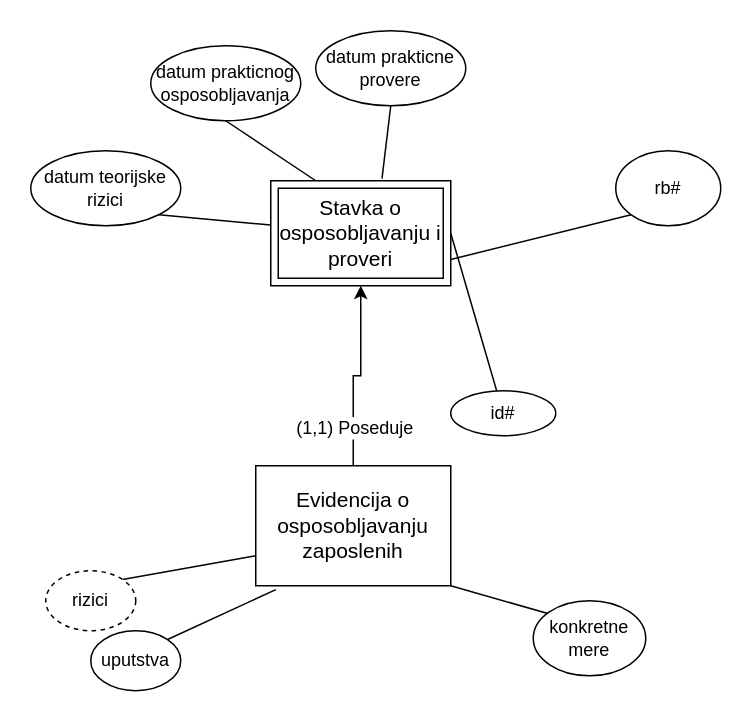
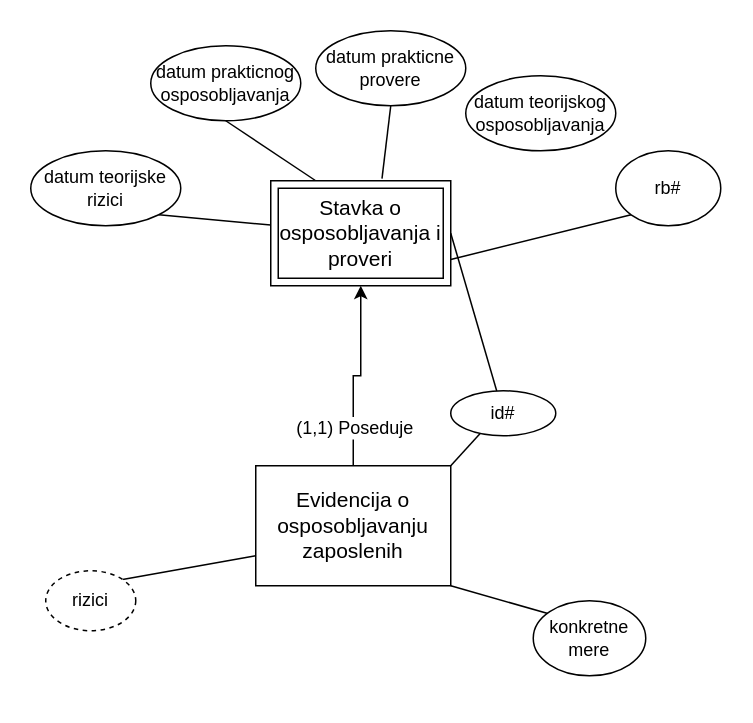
none -> (541, 113)
(361, 233) -> (361, 233)
none -> (466, 449)
(221, 615) -> none
(136, 661) -> none
